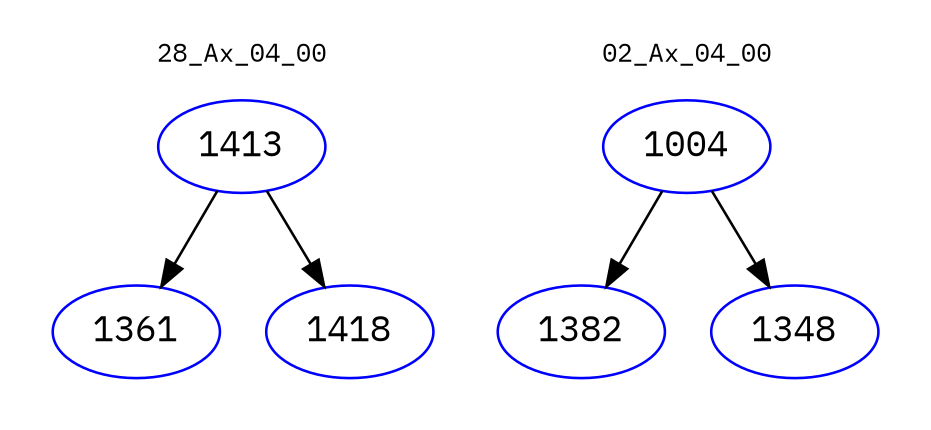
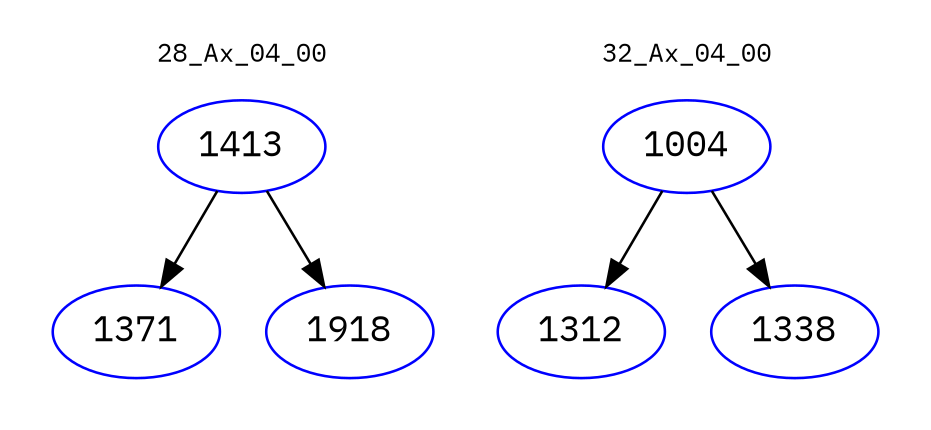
(688, 55) -> (688, 55)
(136, 332) -> (136, 332)
(350, 332) -> (350, 332)
(581, 332) -> (581, 332)
(795, 332) -> (795, 332)
